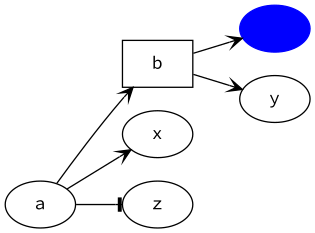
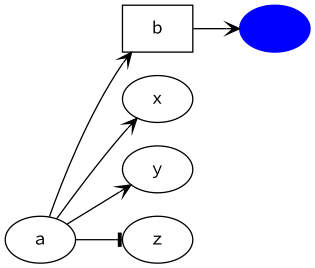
(212, 80) -> (93, 208)
